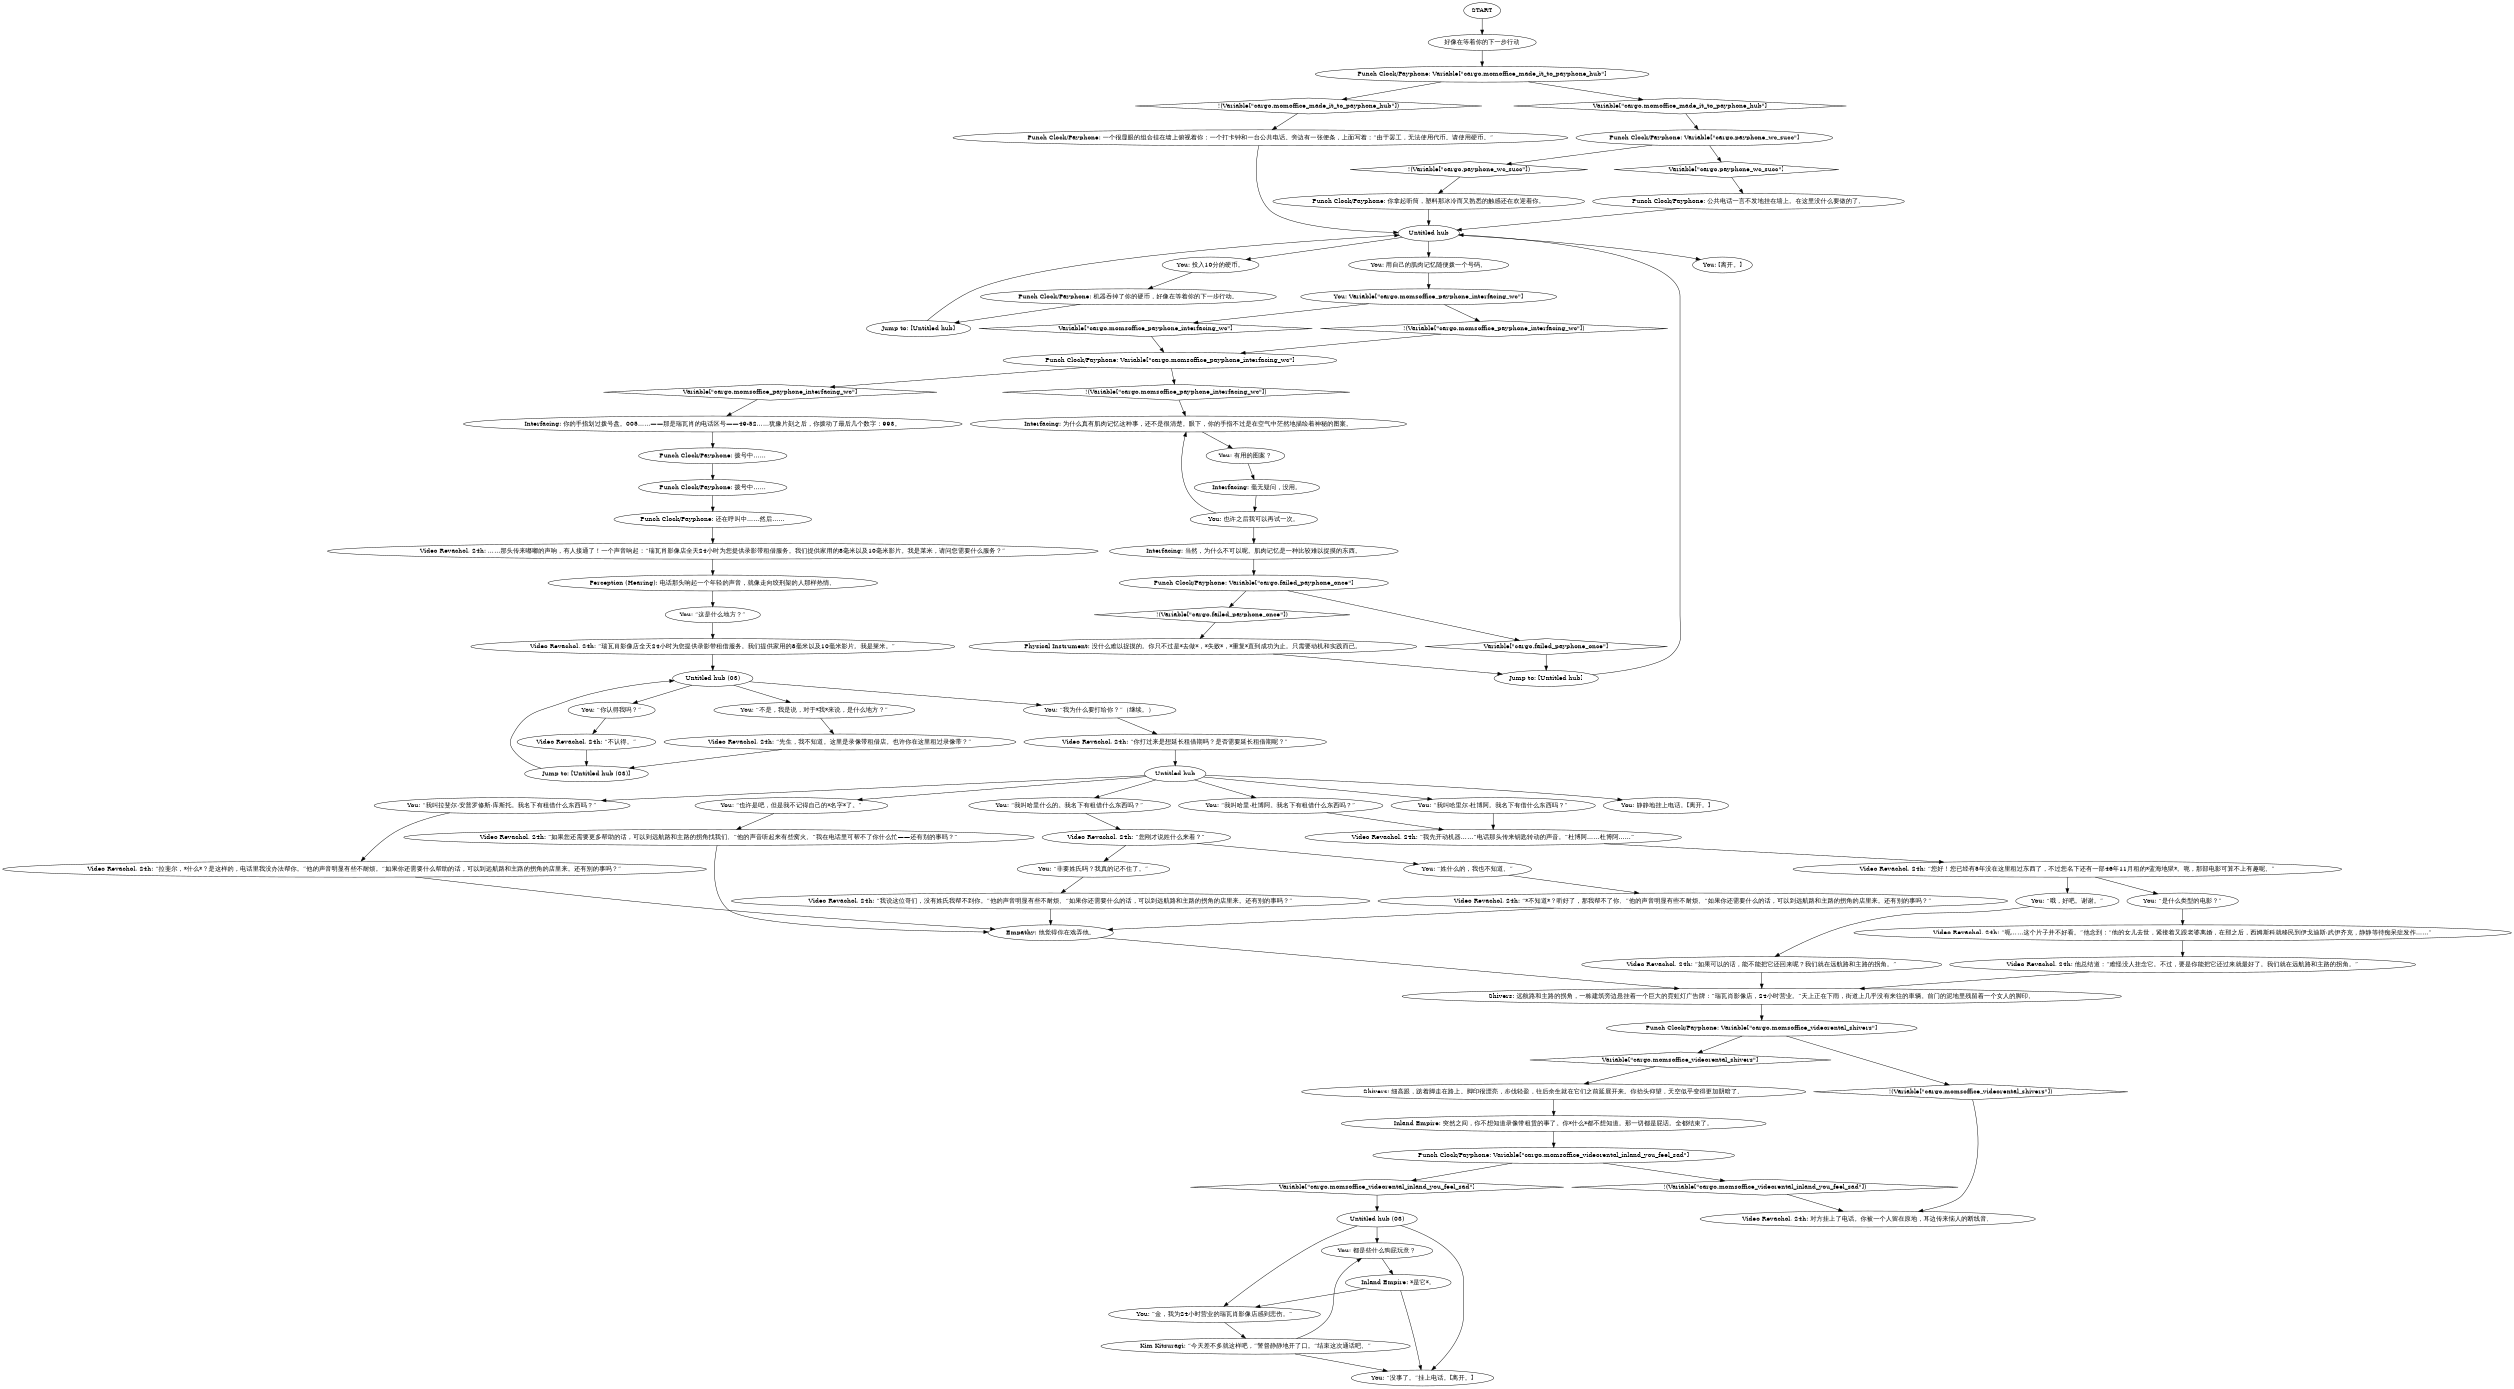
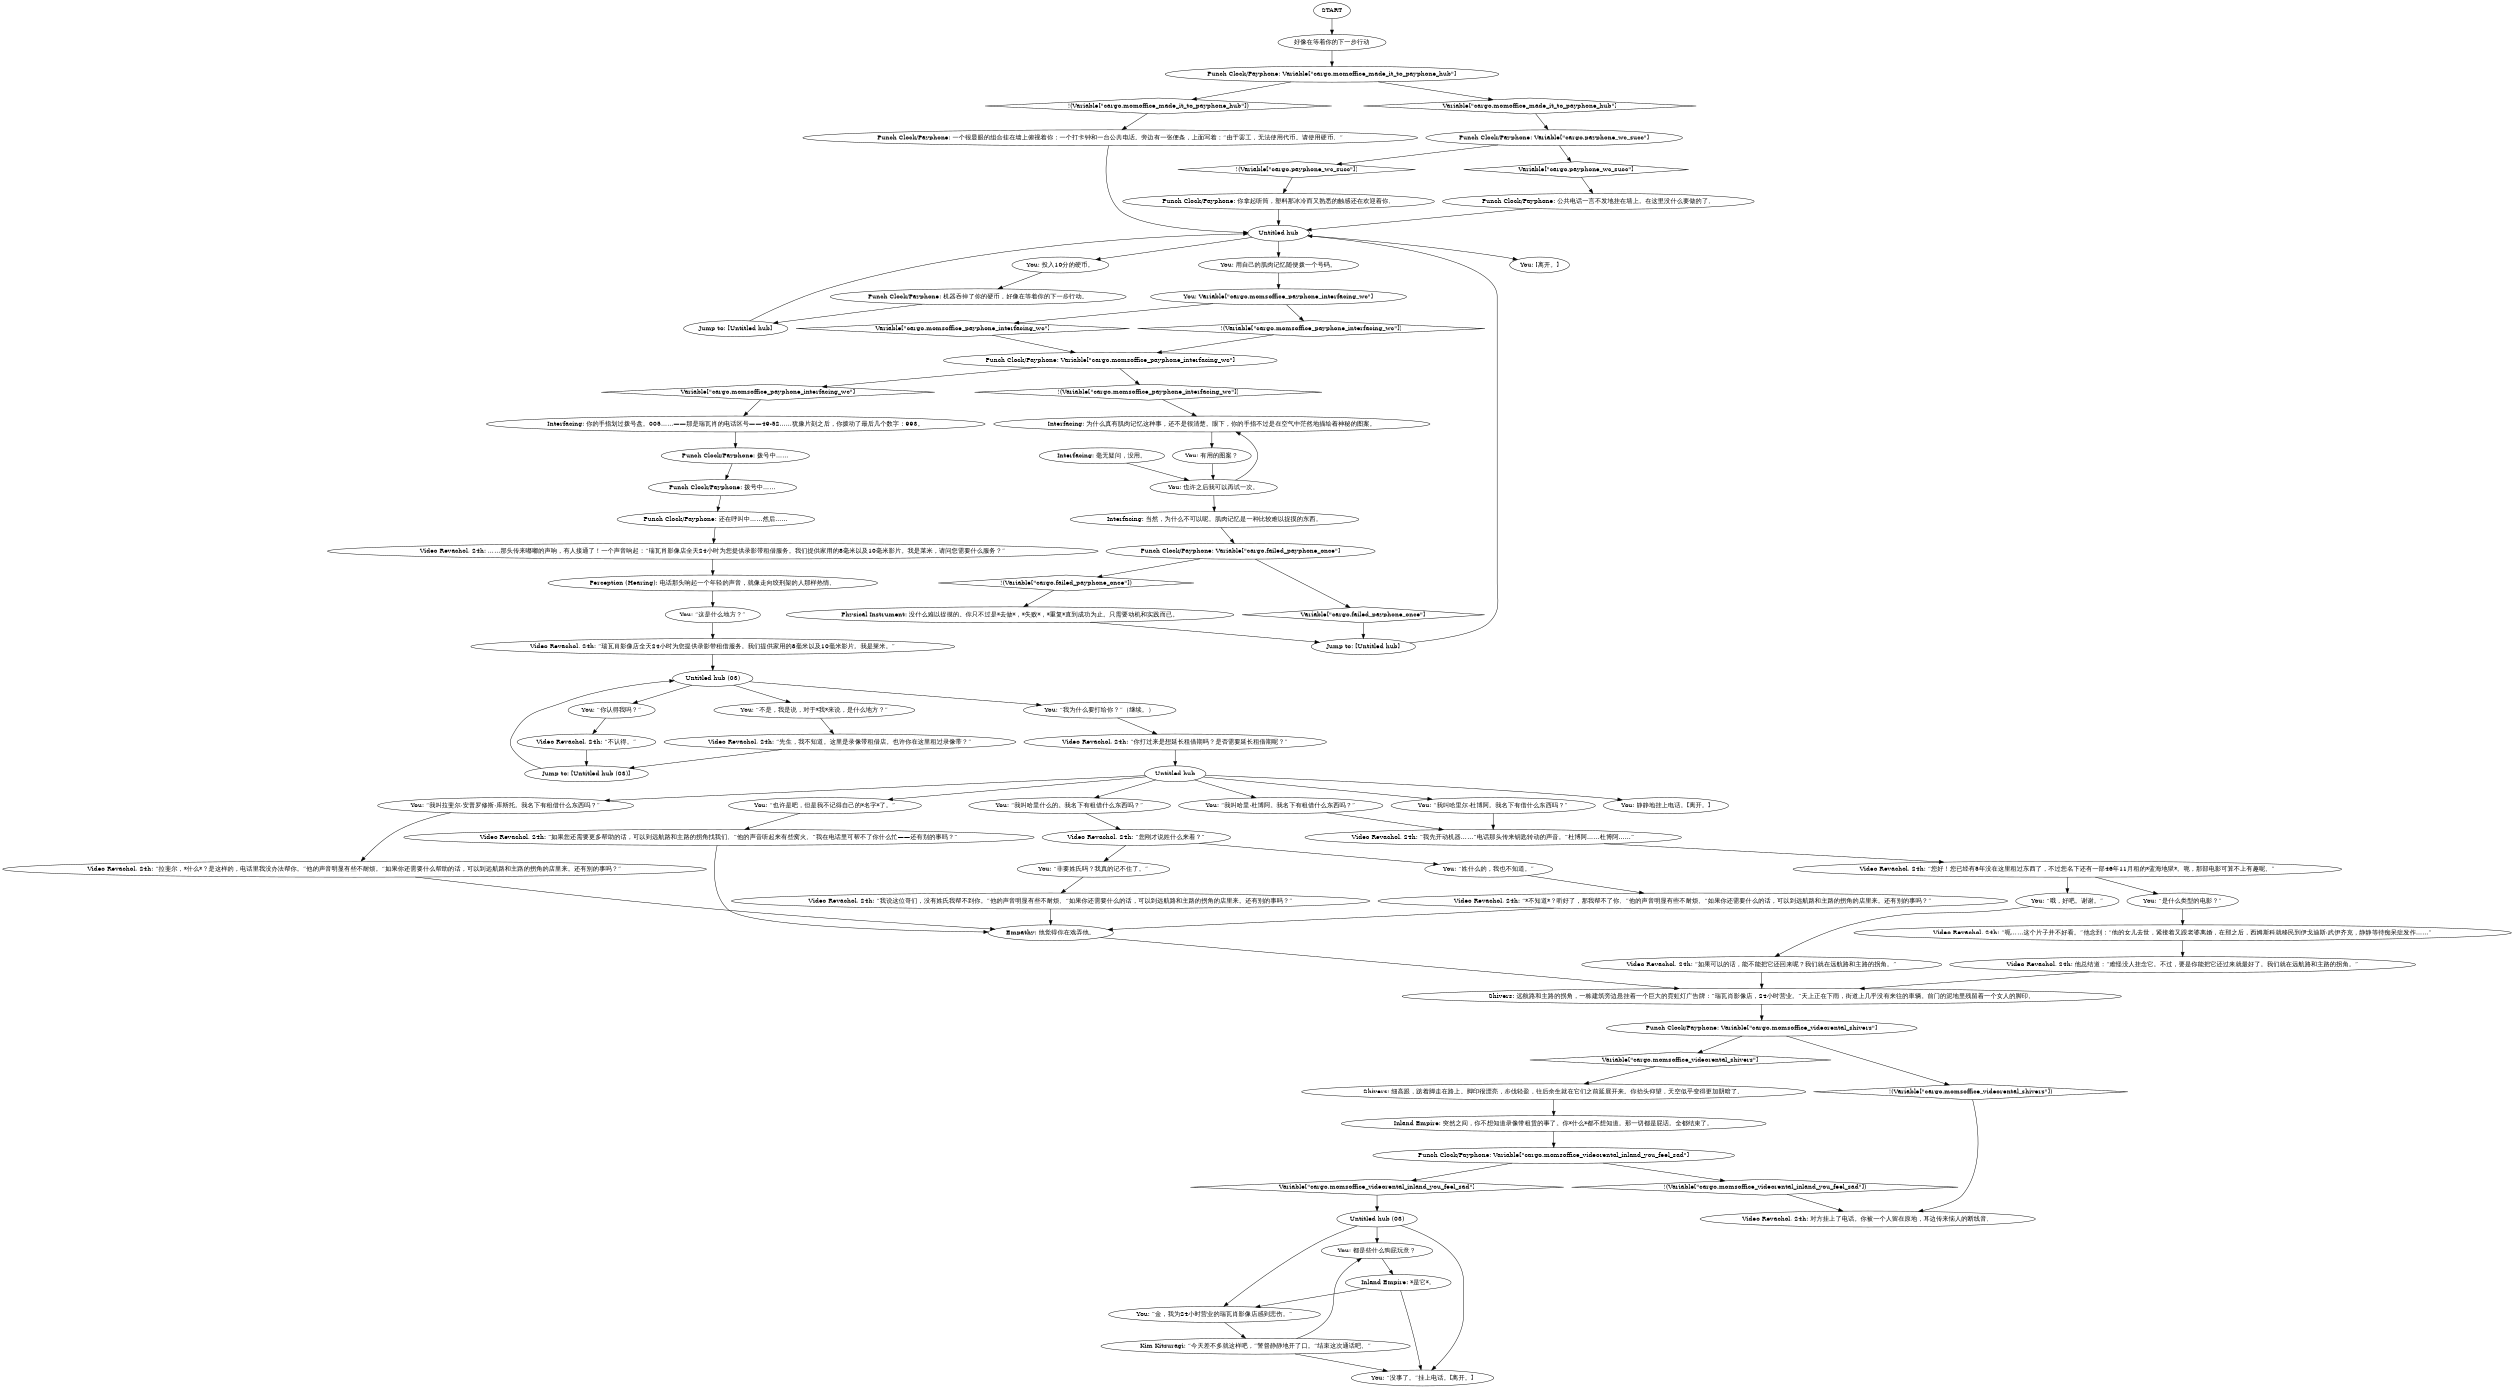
(1250, 470) -> (1213, 470)
